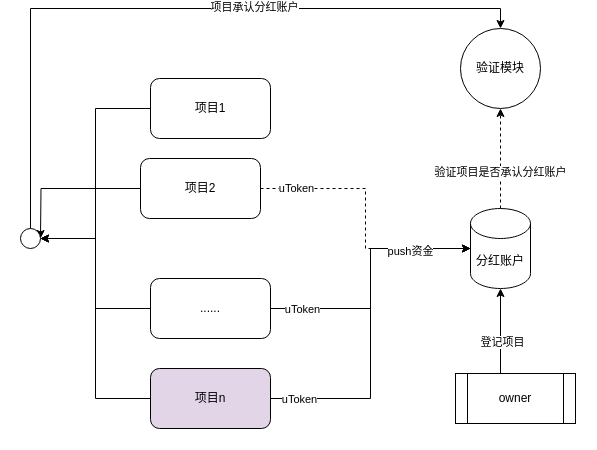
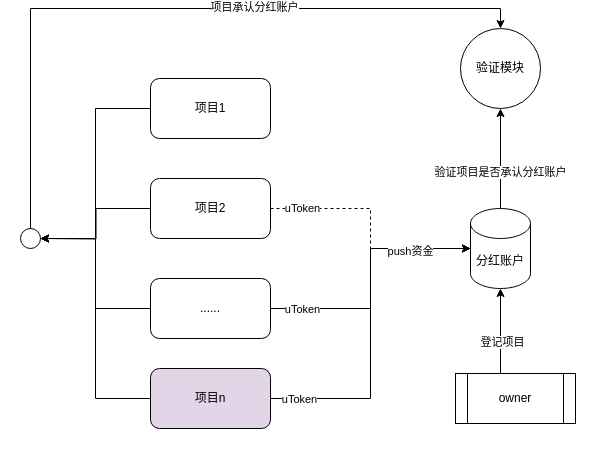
(501, 141) -> (501, 141)
(201, 189) -> (211, 209)
